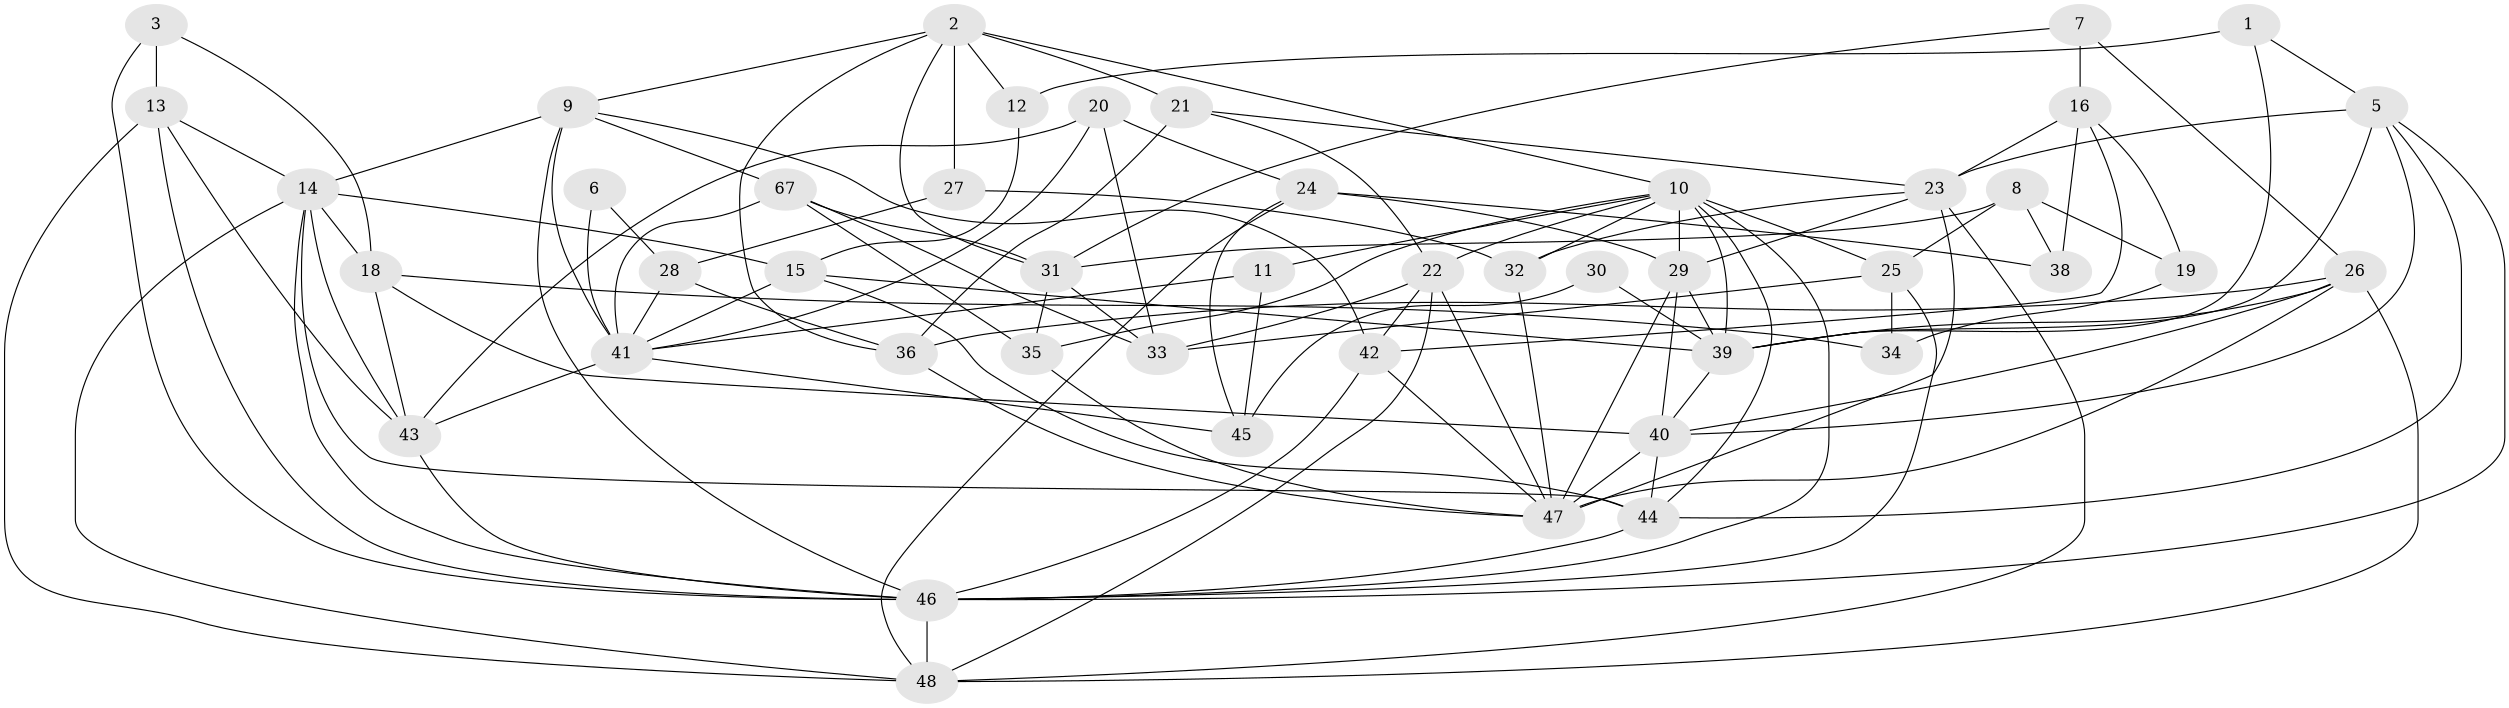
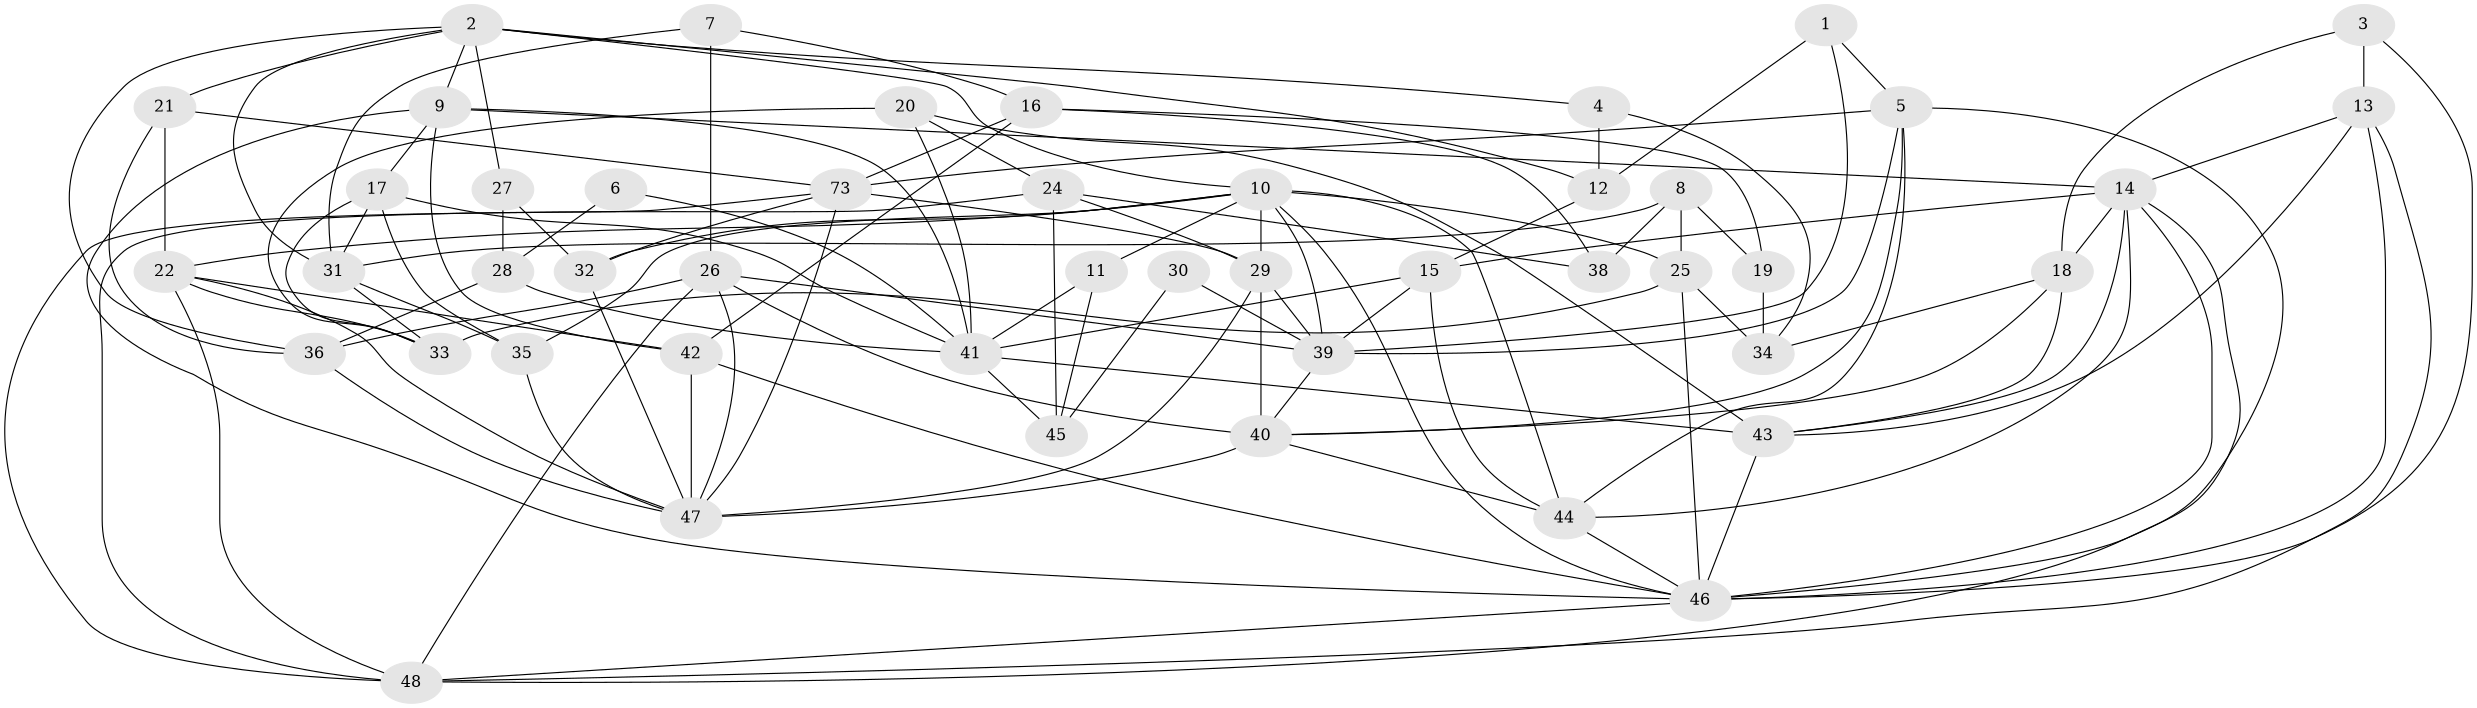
none -> (1599, 107)
(785, 190) -> (377, 190)
(1935, 190) -> (841, 190)
